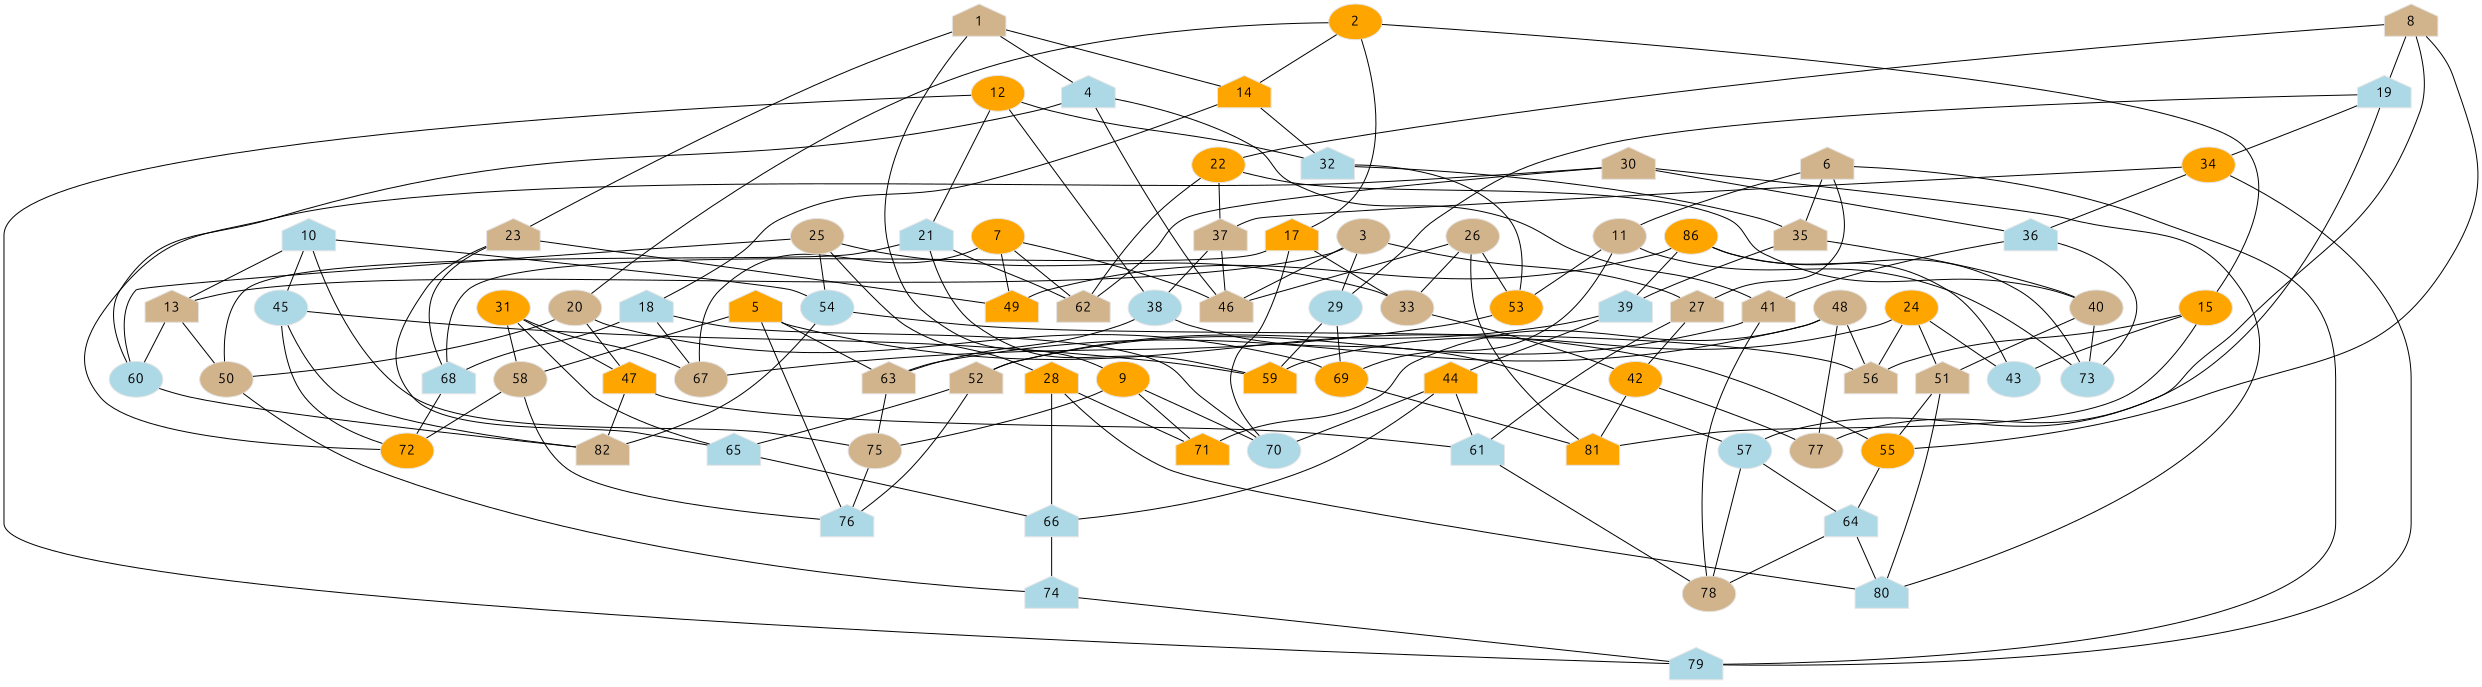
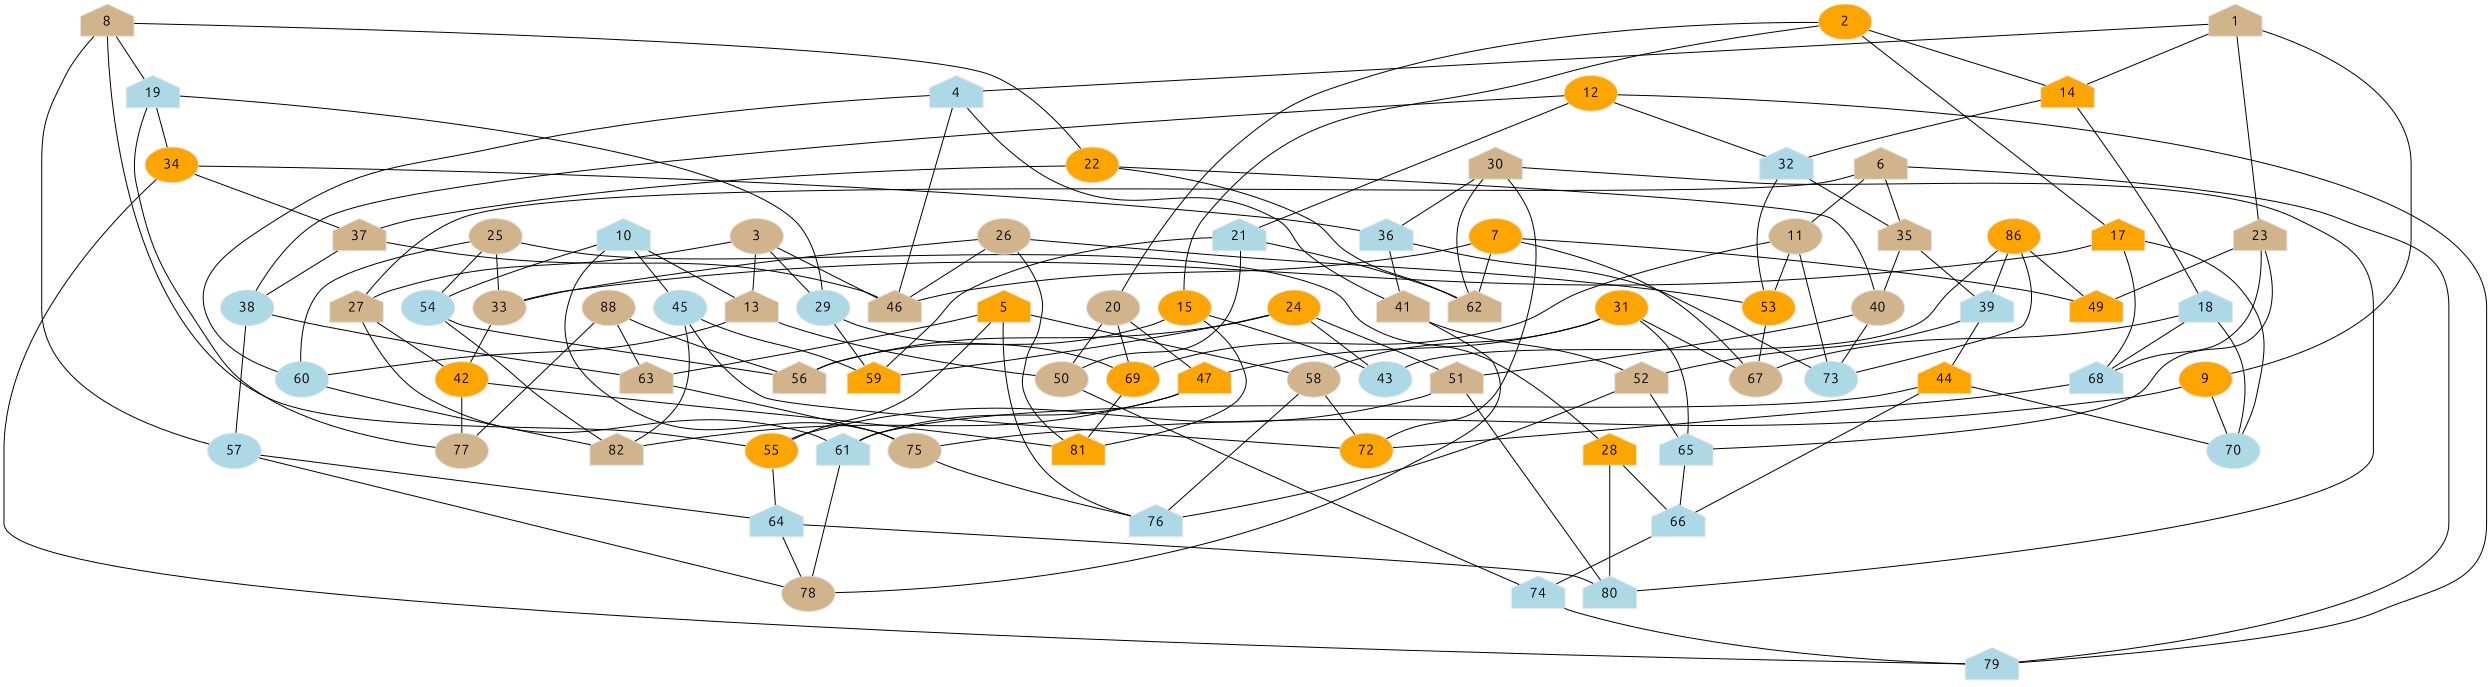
(1840, 308) -> (609, 308)
(1203, 451) -> none
